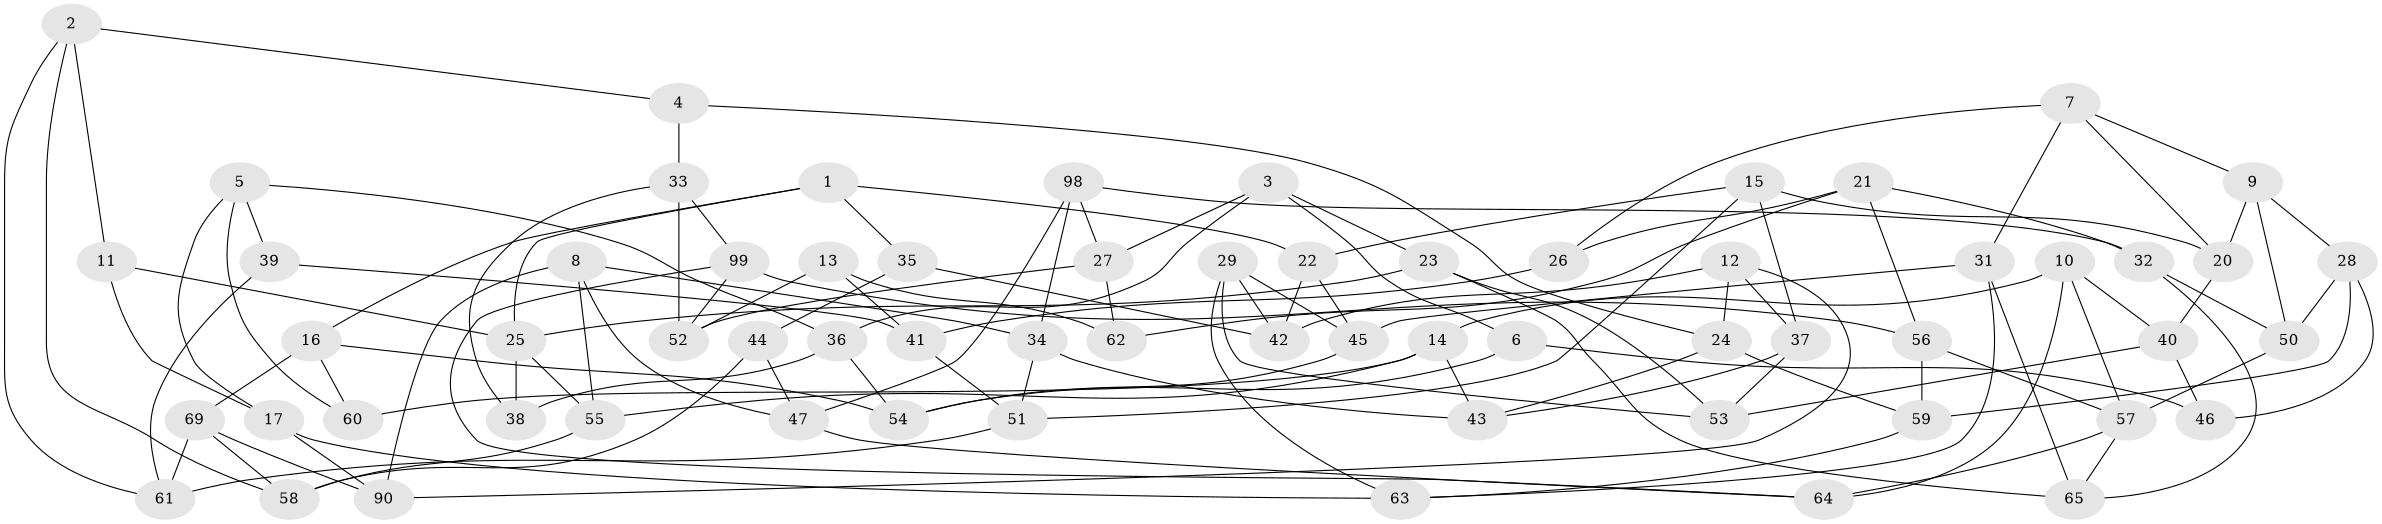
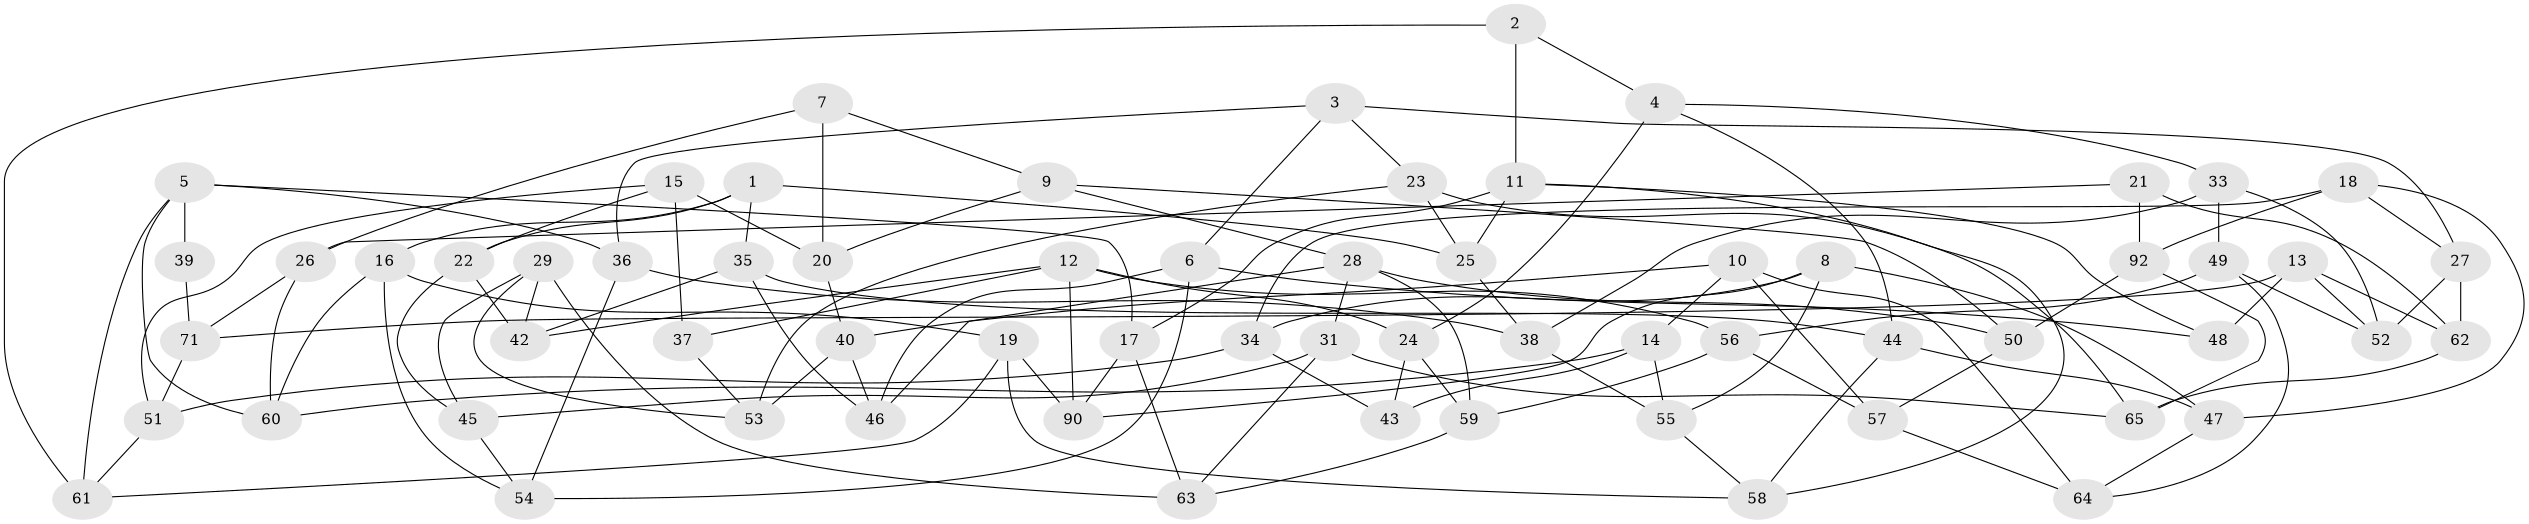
(1074, 183) -> (2348, 183)
(2027, 183) -> (1341, 301)
none -> (1809, 186)
(739, 262) -> (2219, 262)
(1893, 262) -> (1403, 293)
(2144, 262) -> (2140, 262)
(46, 330) -> (2009, 273)
(916, 341) -> (190, 341)
none -> (2219, 341)
none -> (273, 342)
none -> (797, 349)
(175, 361) -> (107, 333)
(556, 380) -> (1598, 381)
(1644, 392) -> none
(195, 420) -> (1009, 341)
(2101, 460) -> (2298, 381)
